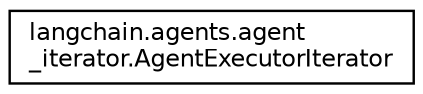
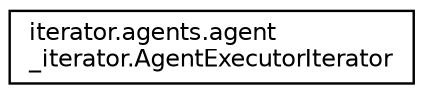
(212, 47) -> (212, 47)
